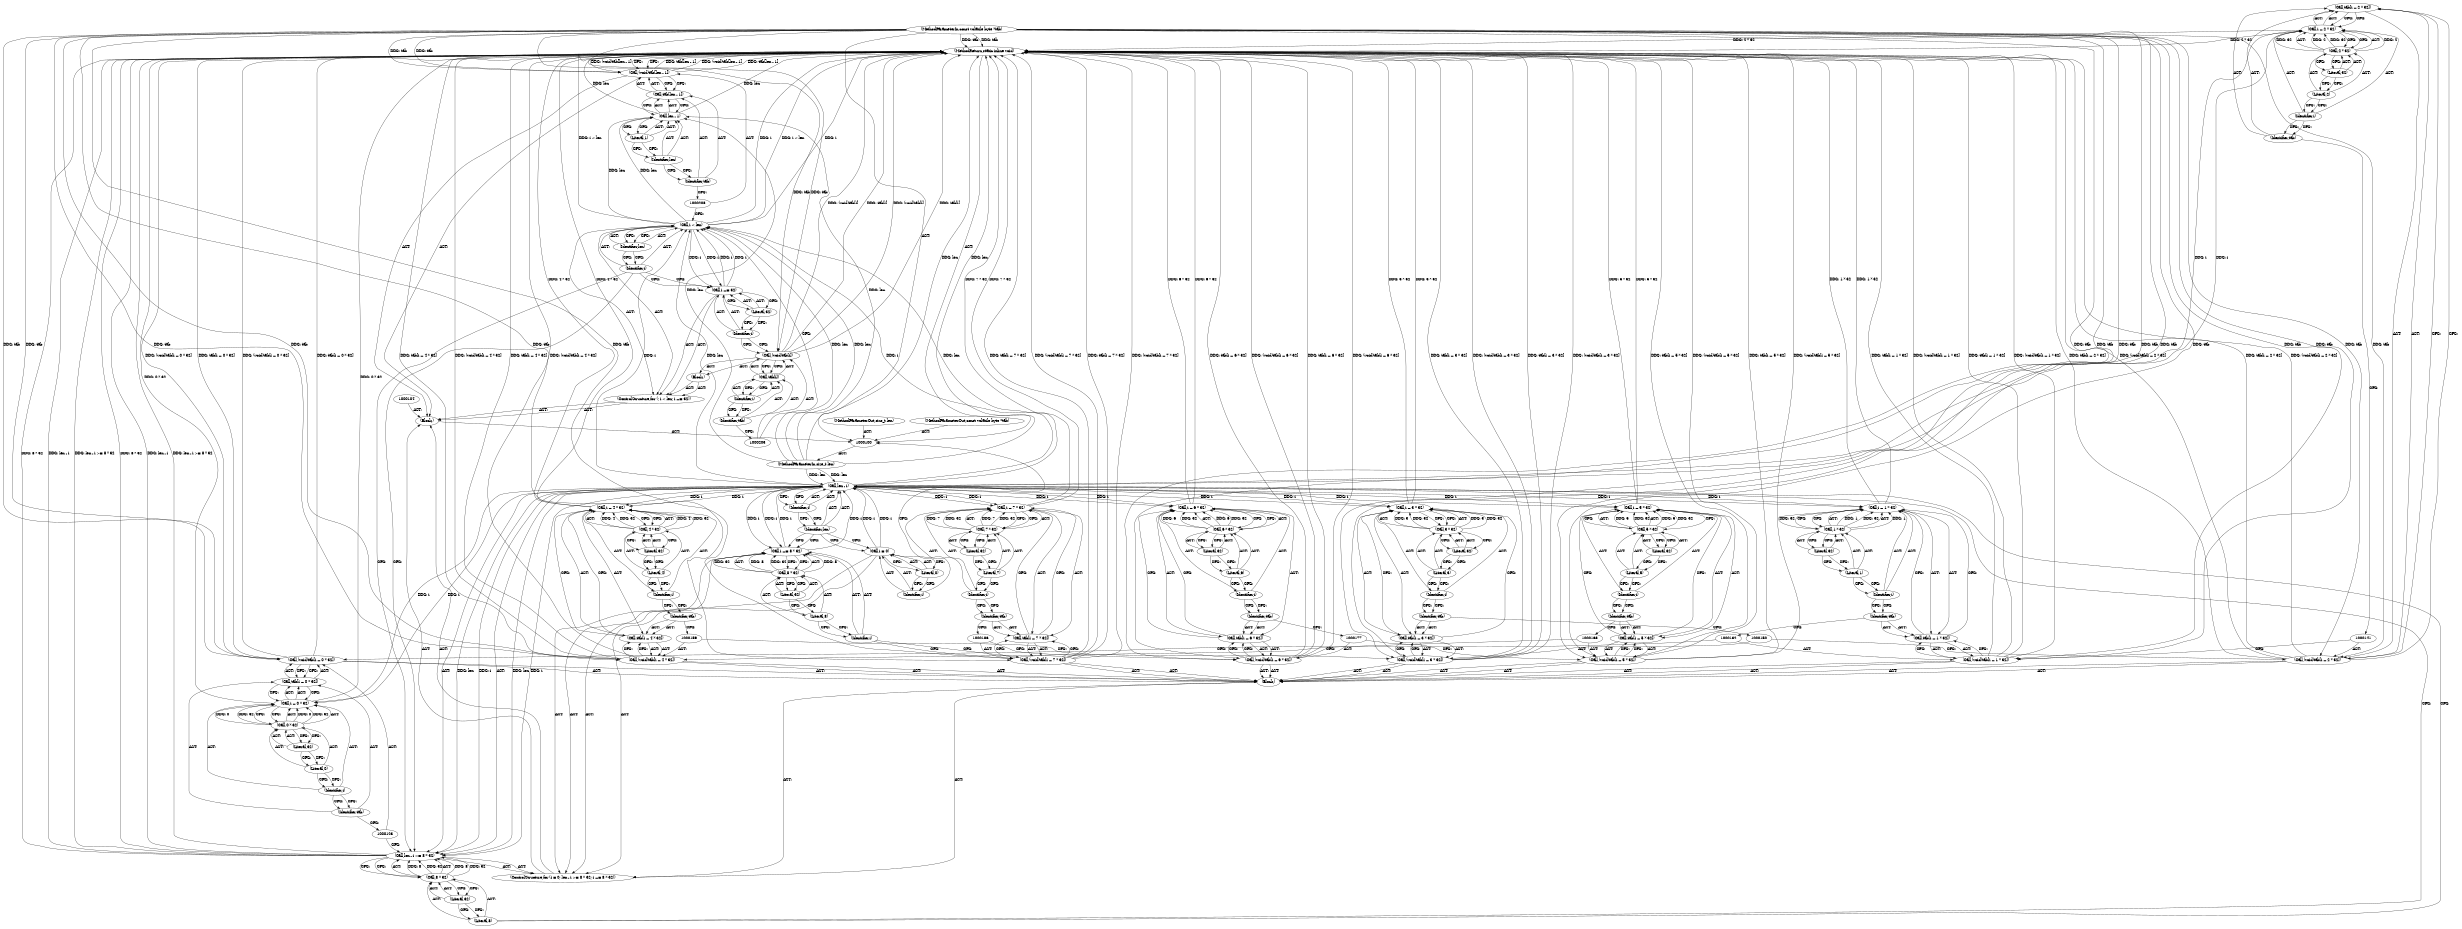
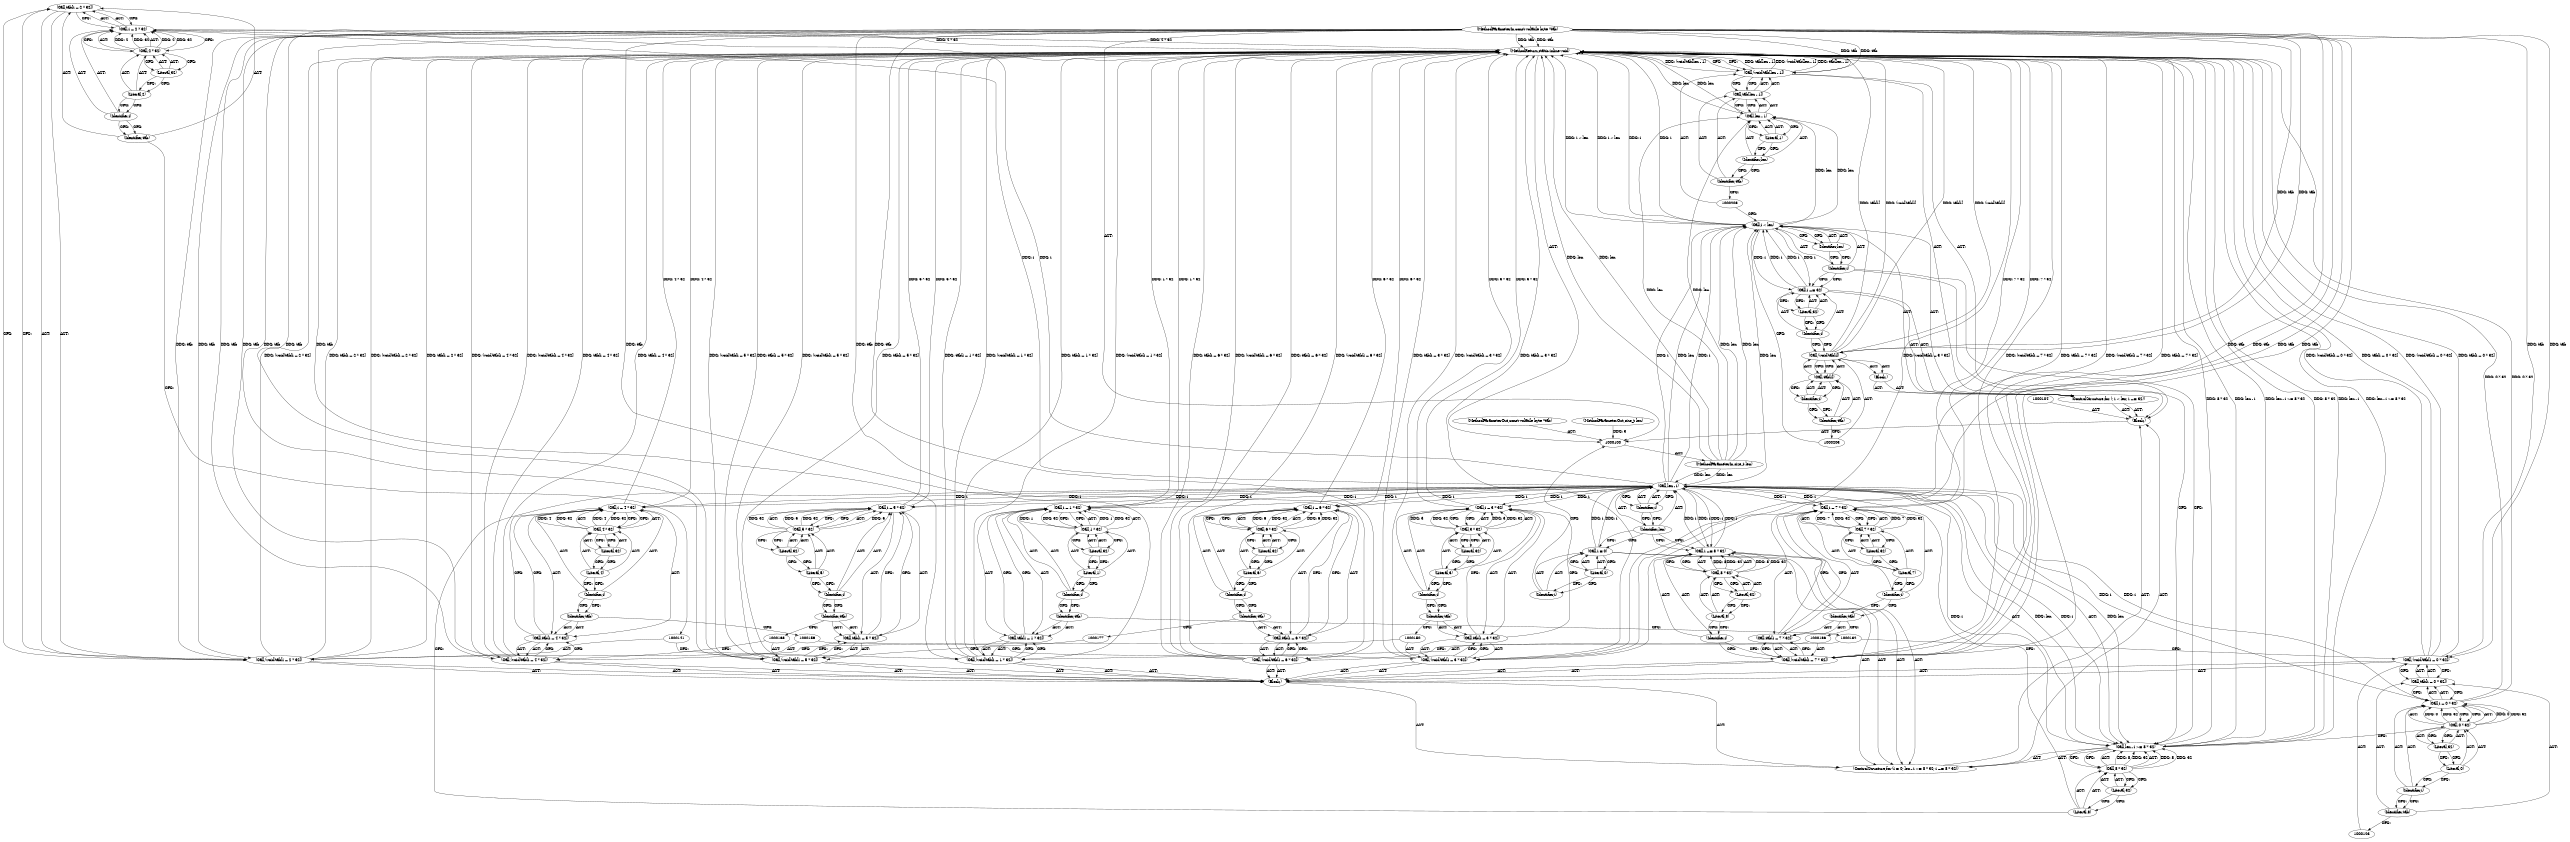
(868, 432) -> (1620, 432)
(1326, 654) -> none
(390, 846) -> (2306, 740)
